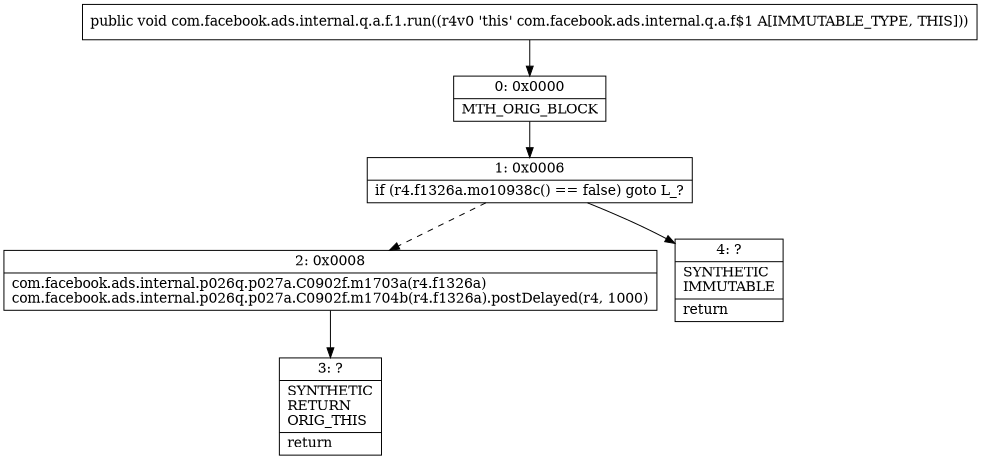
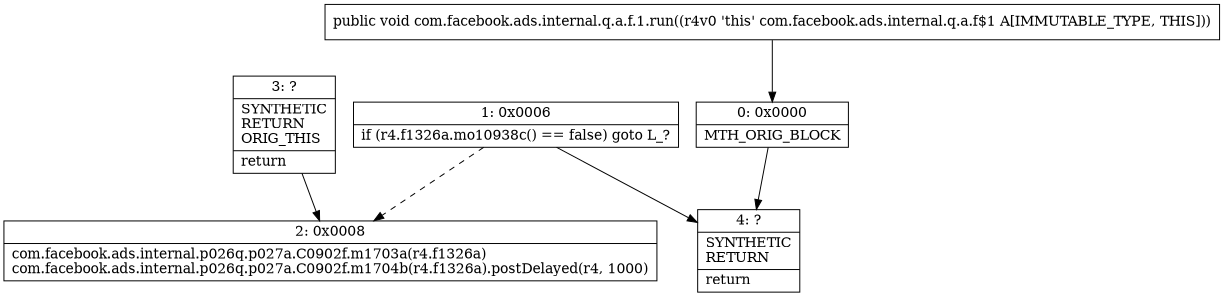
(530, 134) -> (763, 174)
(729, 287) -> (737, 258)
(330, 329) -> (309, 192)
